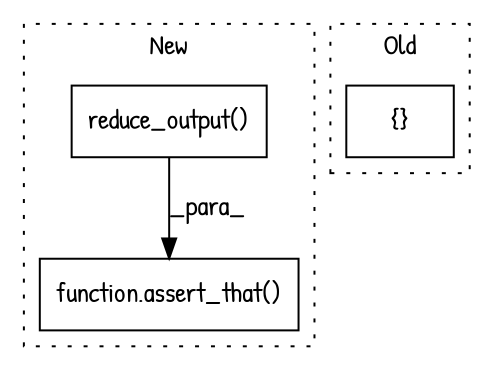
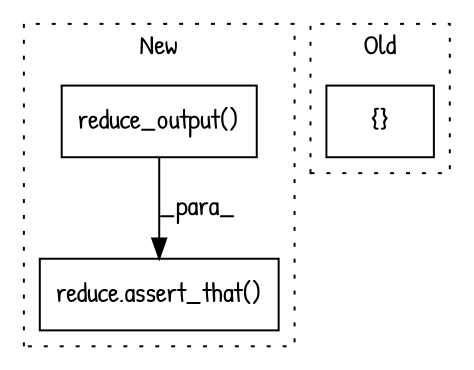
(169, 295) -> (159, 295)
